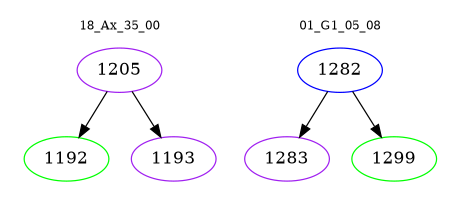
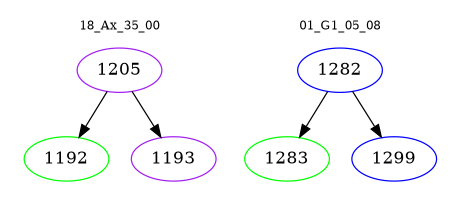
(287, 159) -> (287, 159)
(394, 159) -> (394, 159)
